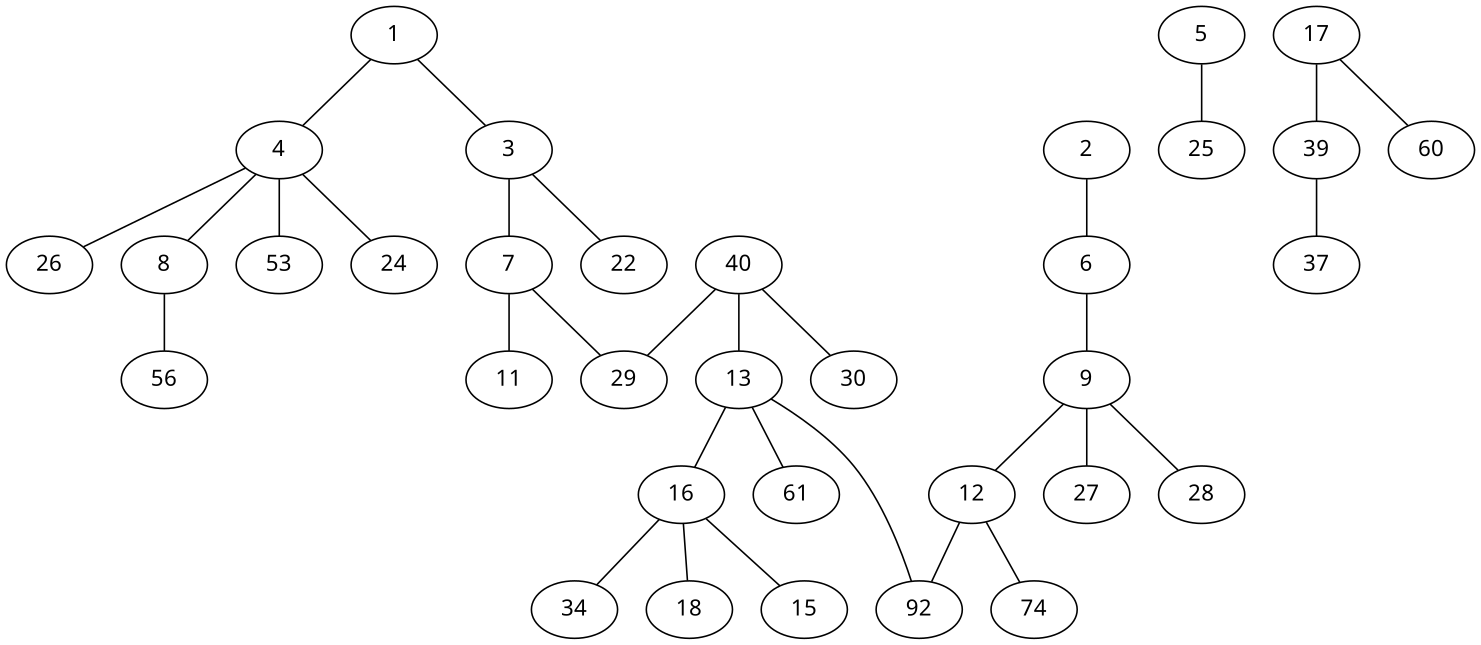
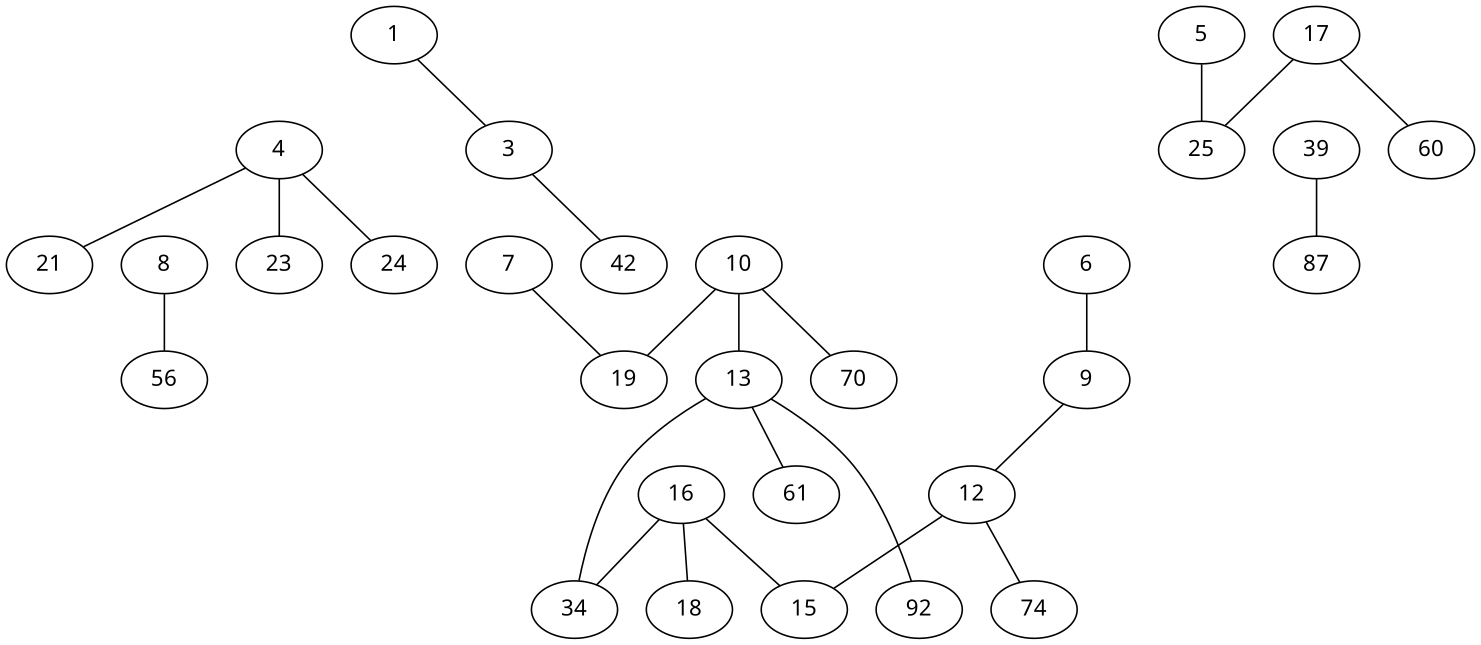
(337, 92) -> none
(1317, 93) -> (1259, 92)
(1087, 150) -> none
(222, 207) -> none
(509, 208) -> none
(49, 265) -> (49, 265)
(279, 265) -> (279, 265)
(624, 265) -> (624, 265)
(739, 265) -> (739, 265)
(1317, 265) -> (1317, 265)
(509, 380) -> none
(624, 380) -> (624, 380)
(854, 380) -> (854, 380)
(710, 437) -> (619, 473)
(1087, 495) -> none
(1202, 495) -> none
(945, 552) -> (888, 552)
